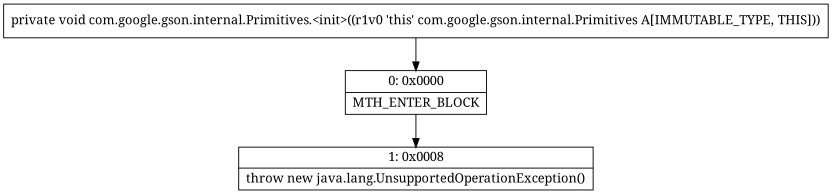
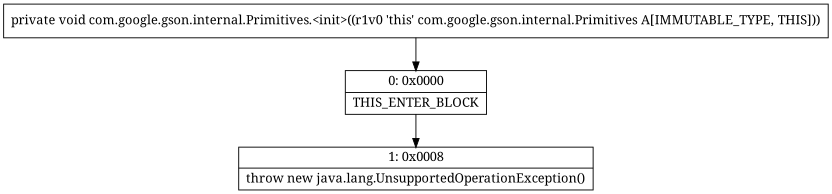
(416, 103) -> (416, 103)
